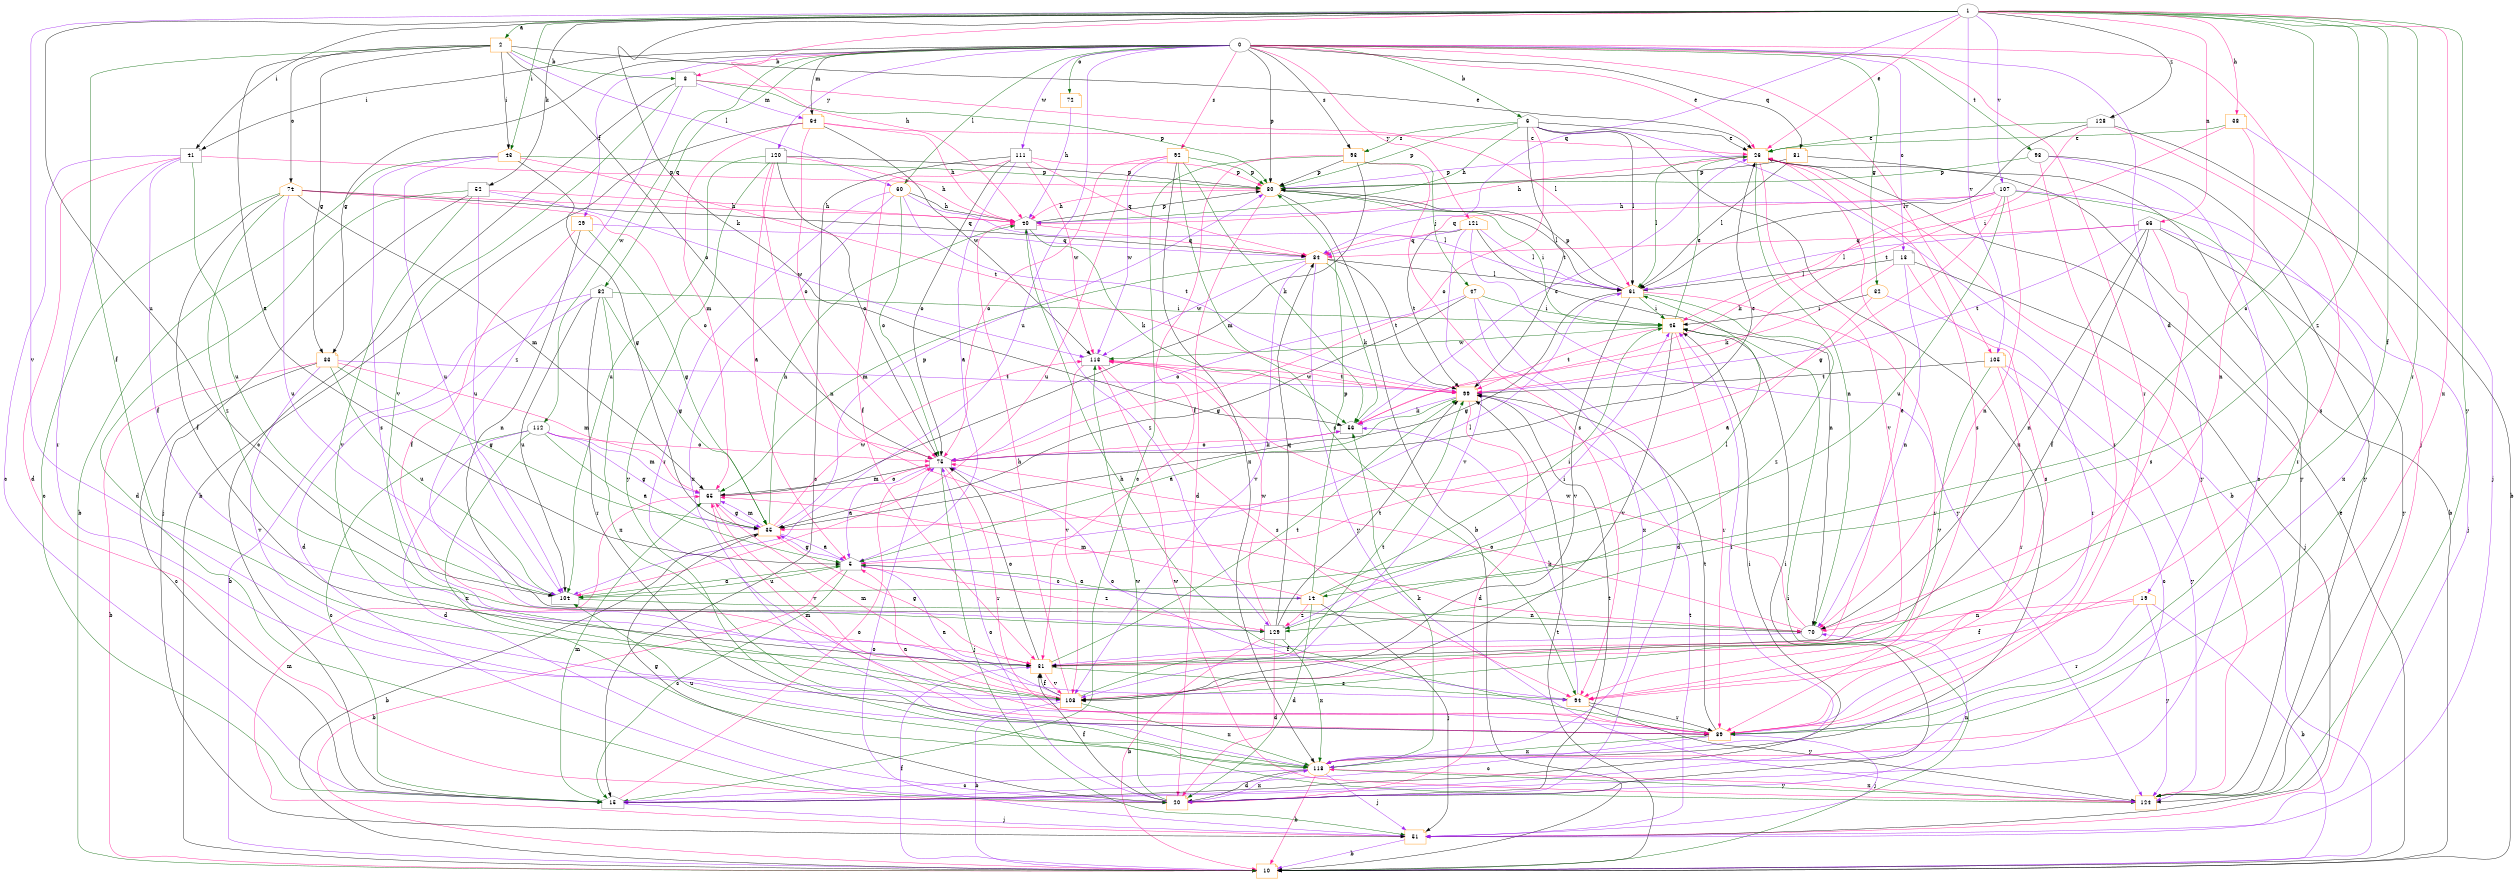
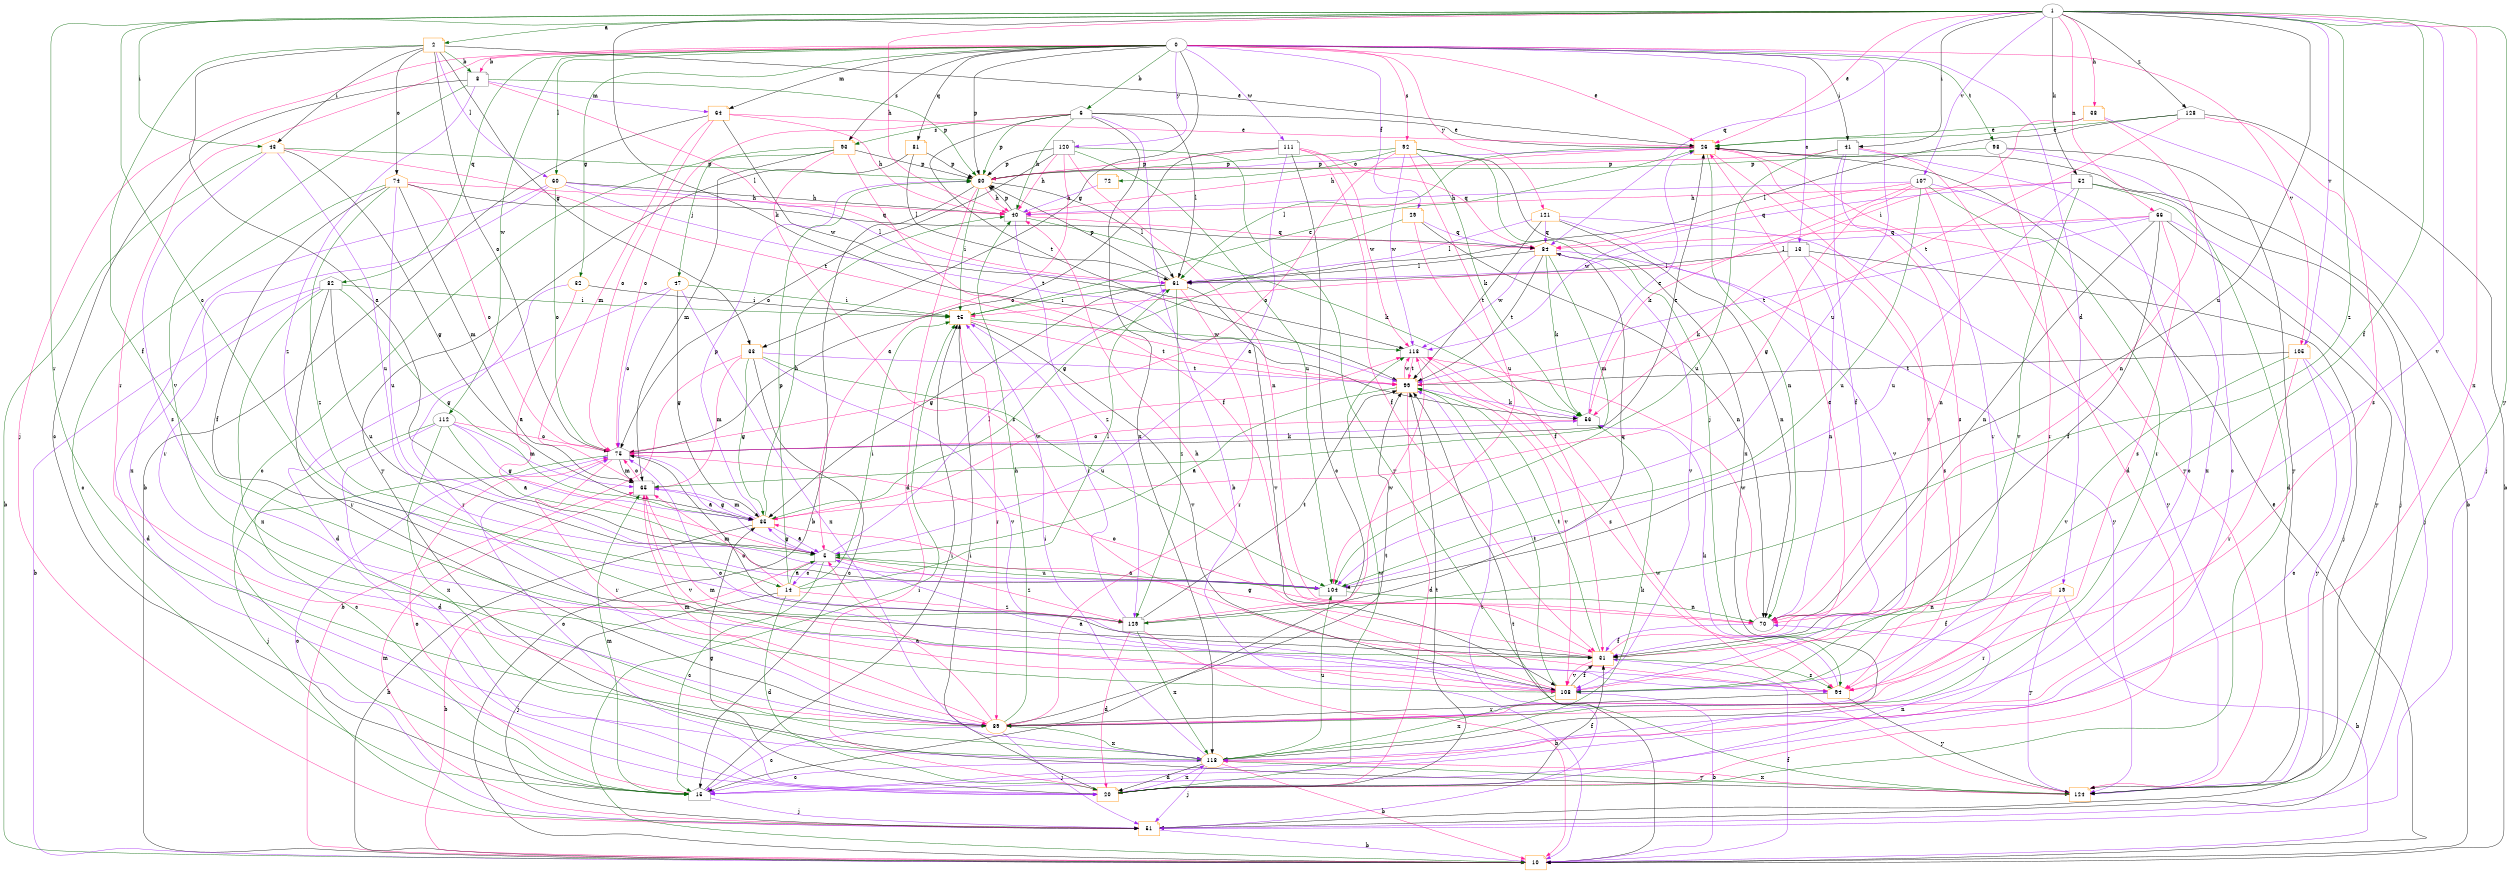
(1137, 49) -> (1260, 175)
(1335, 428) -> (1710, 420)
(1720, 735) -> (996, 727)
